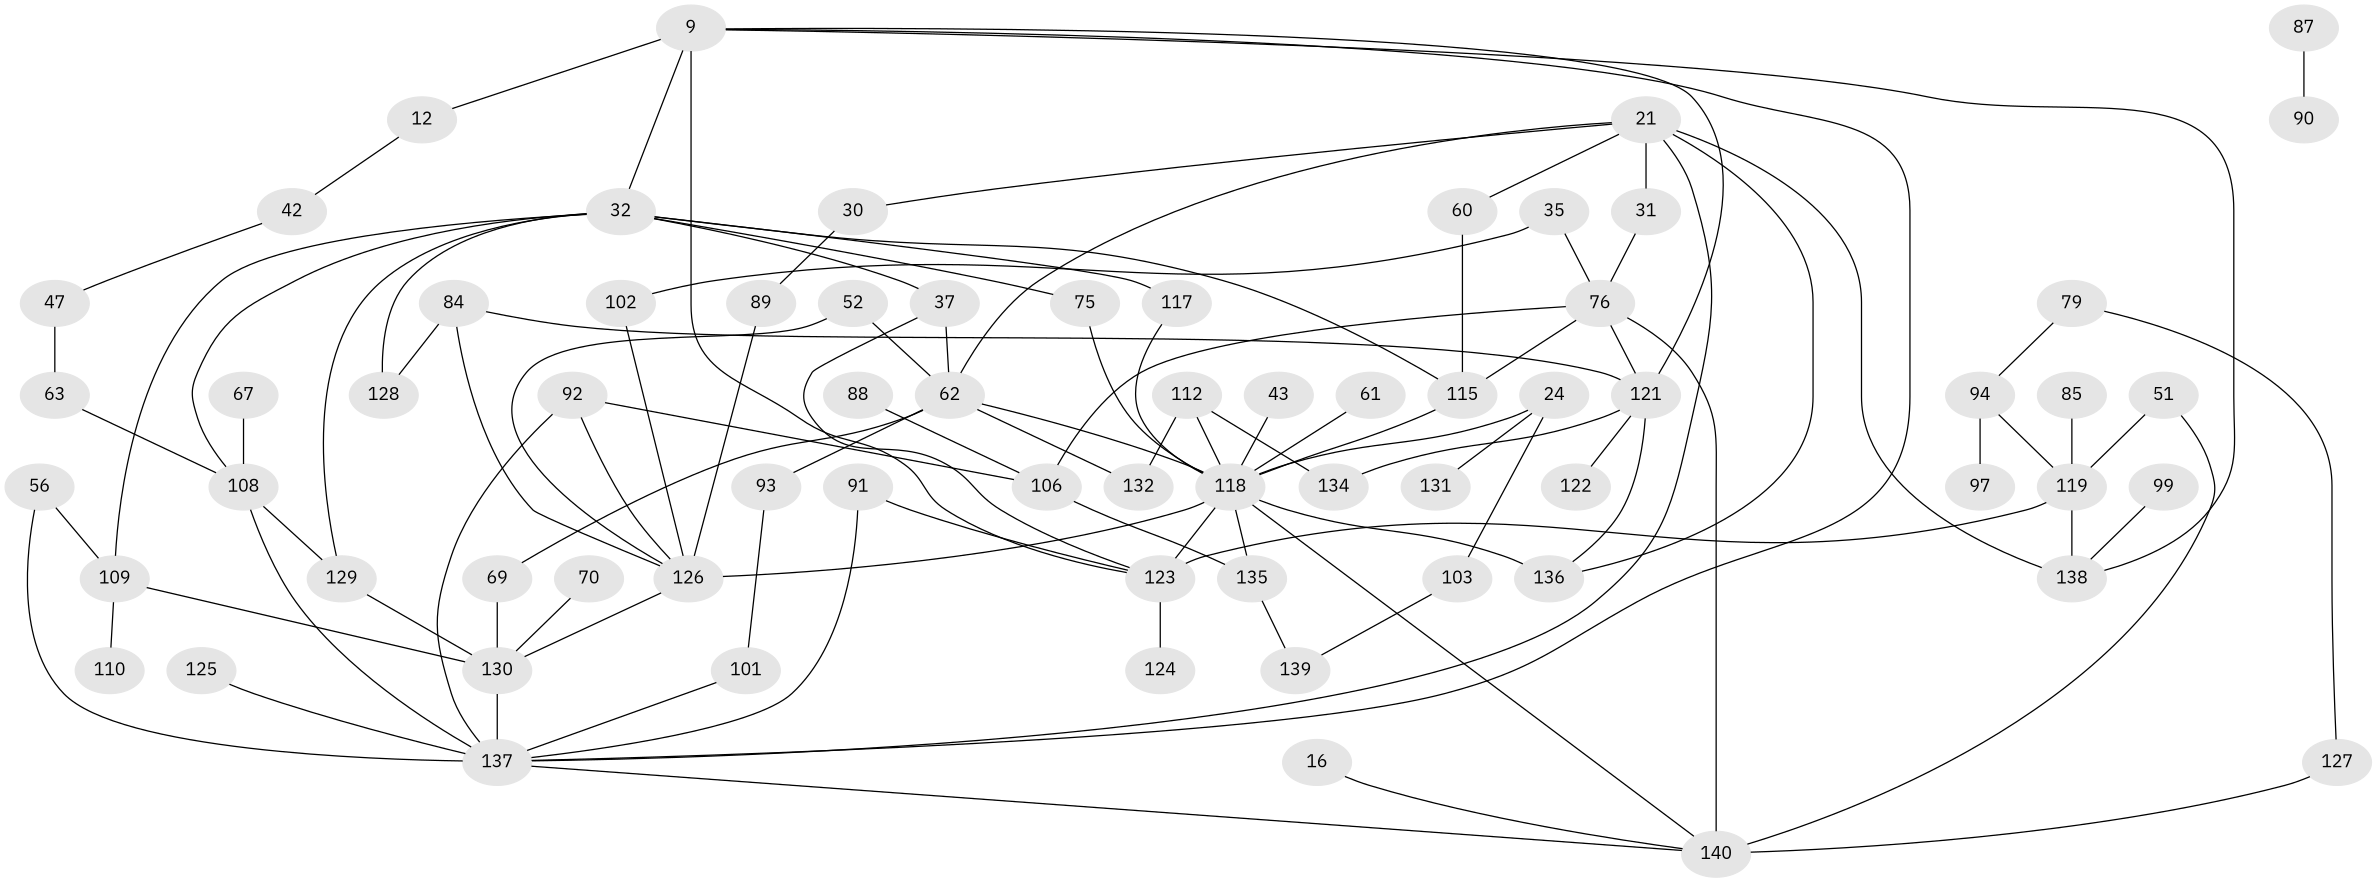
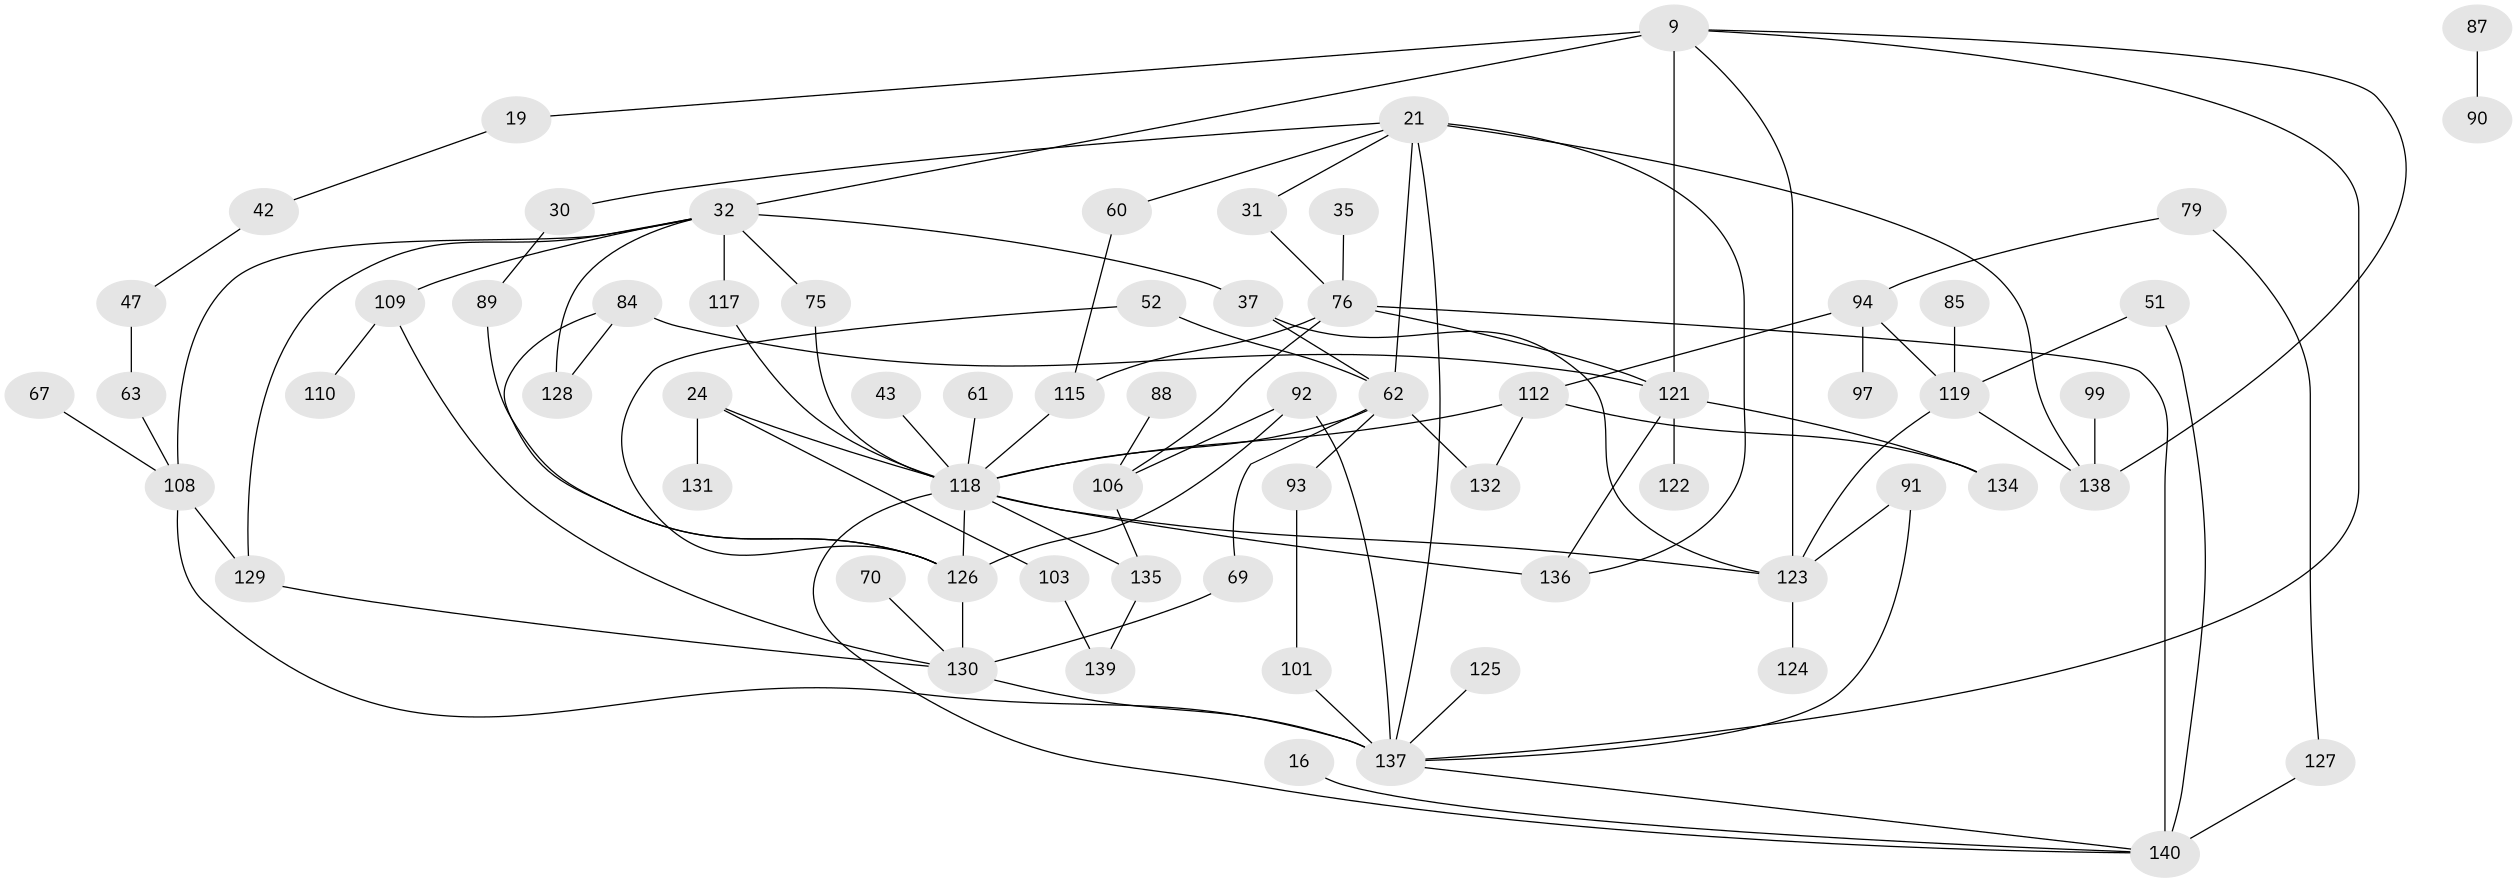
(422, 120) -> (516, 120)
(1058, 249) -> none
(621, 303) -> none
none -> (1698, 349)
(40, 487) -> none
